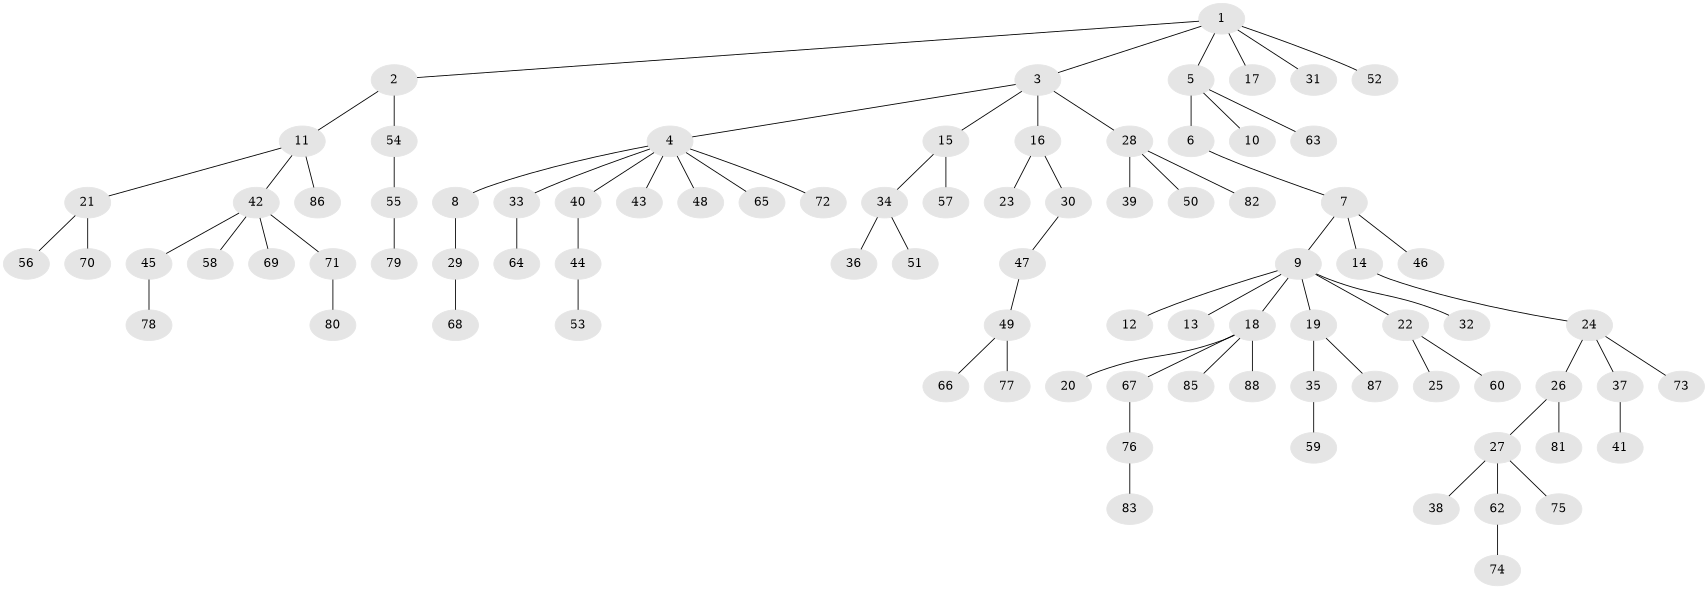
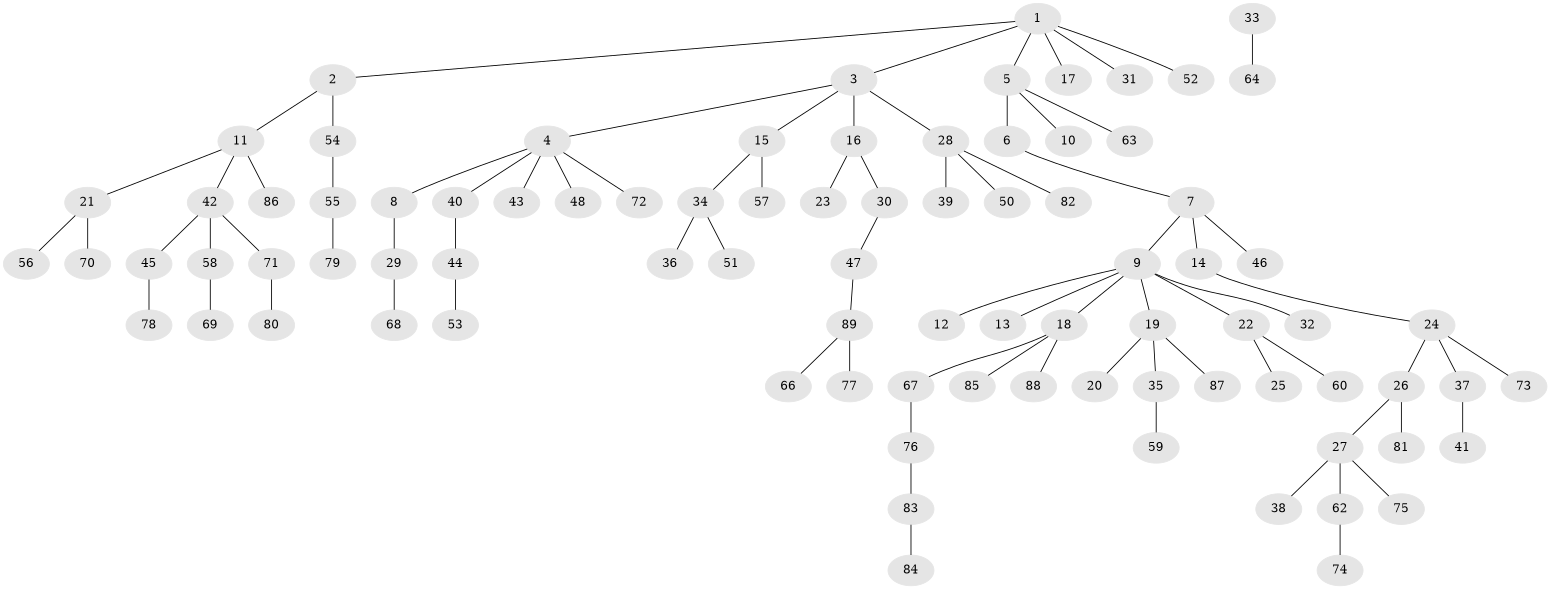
(592, 170) -> none
(762, 203) -> none
(264, 233) -> (210, 295)
(1007, 325) -> (850, 325)
(1160, 356) -> (1124, 356)
none -> (911, 570)
